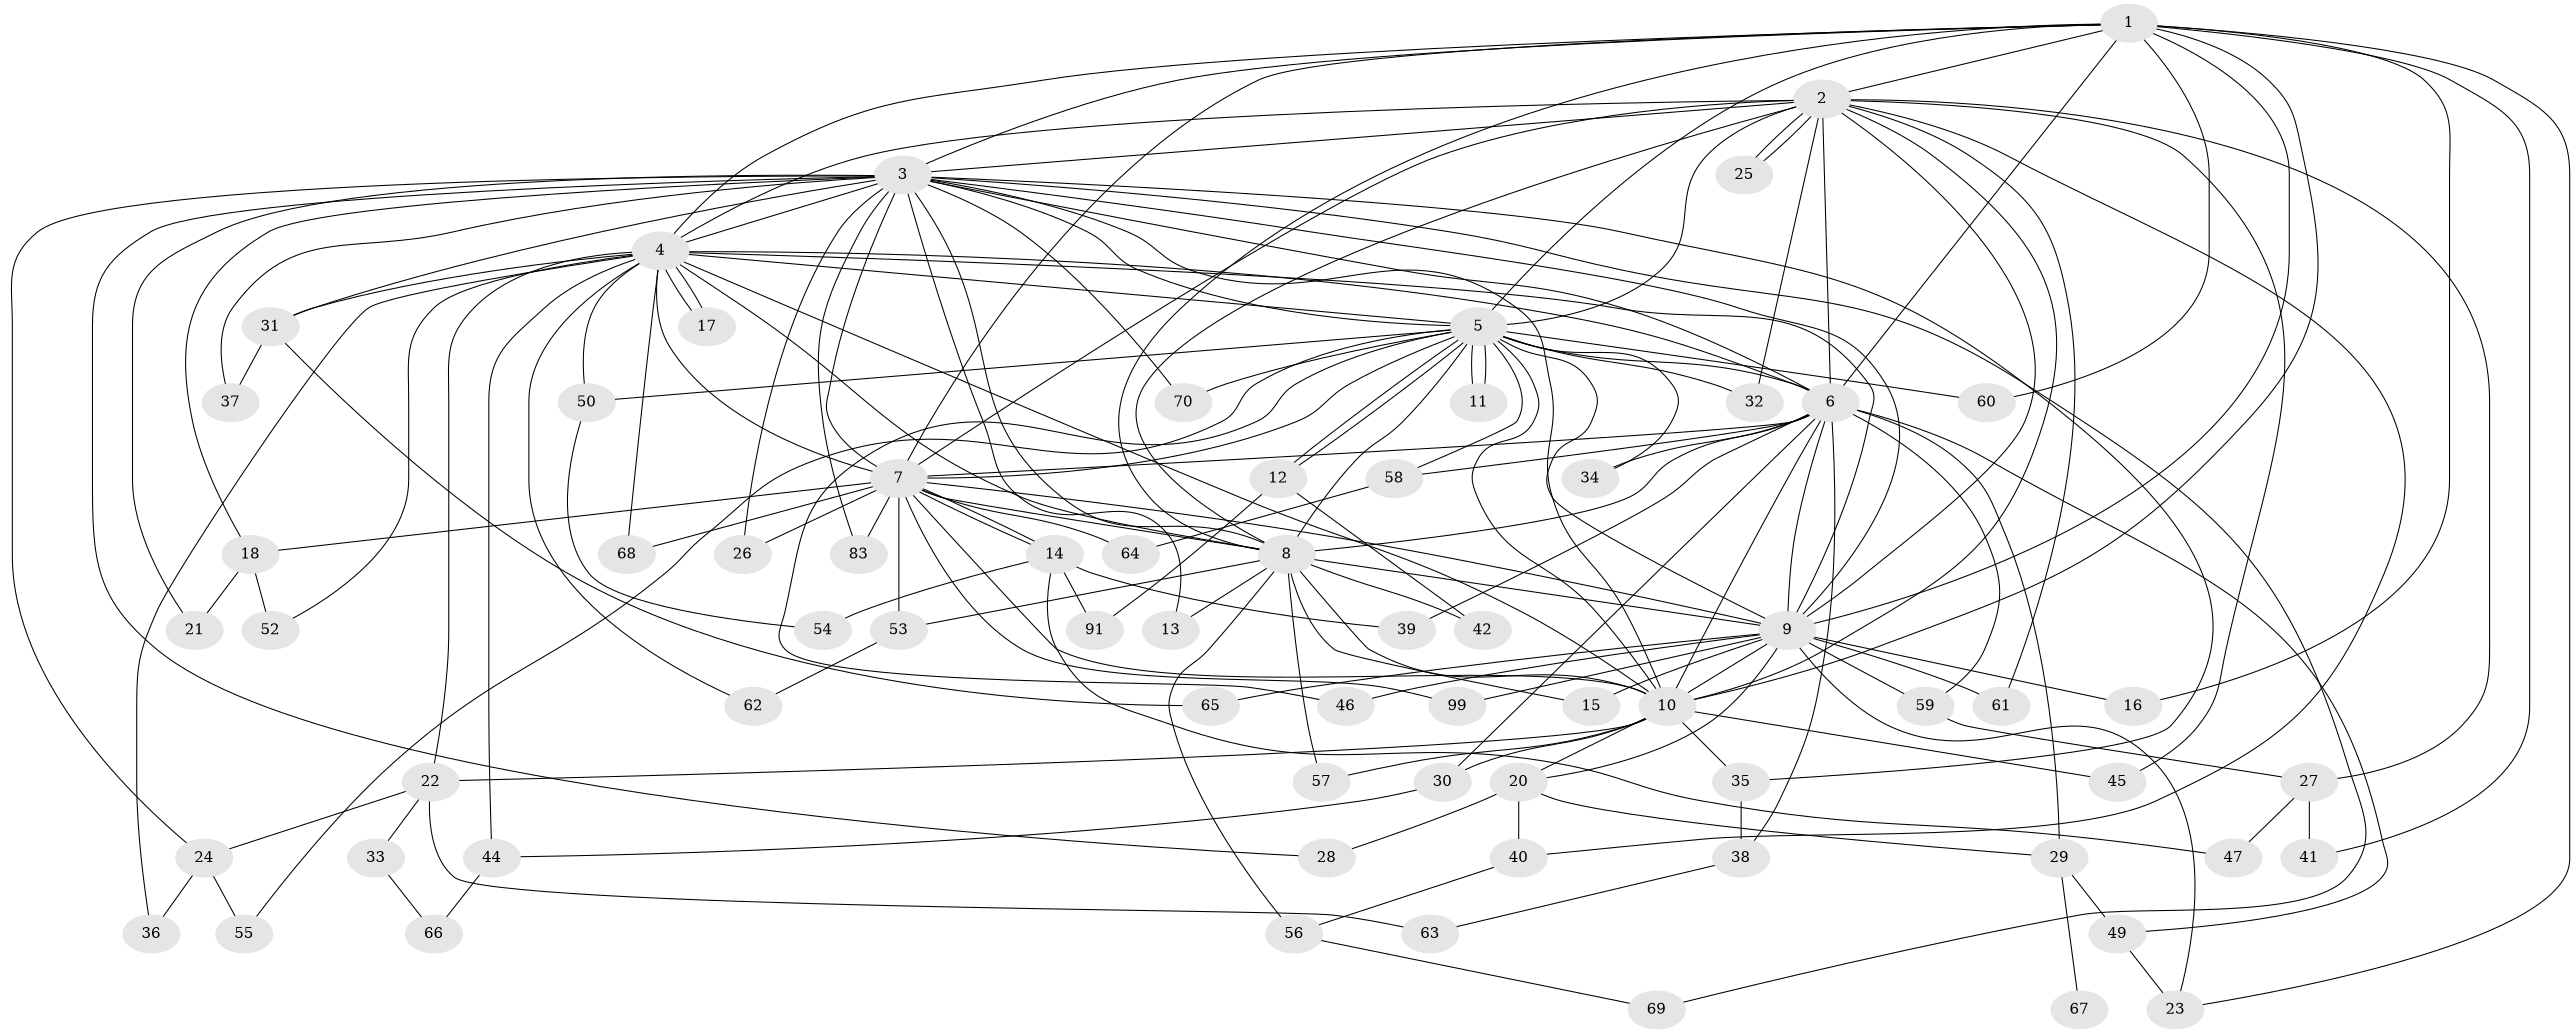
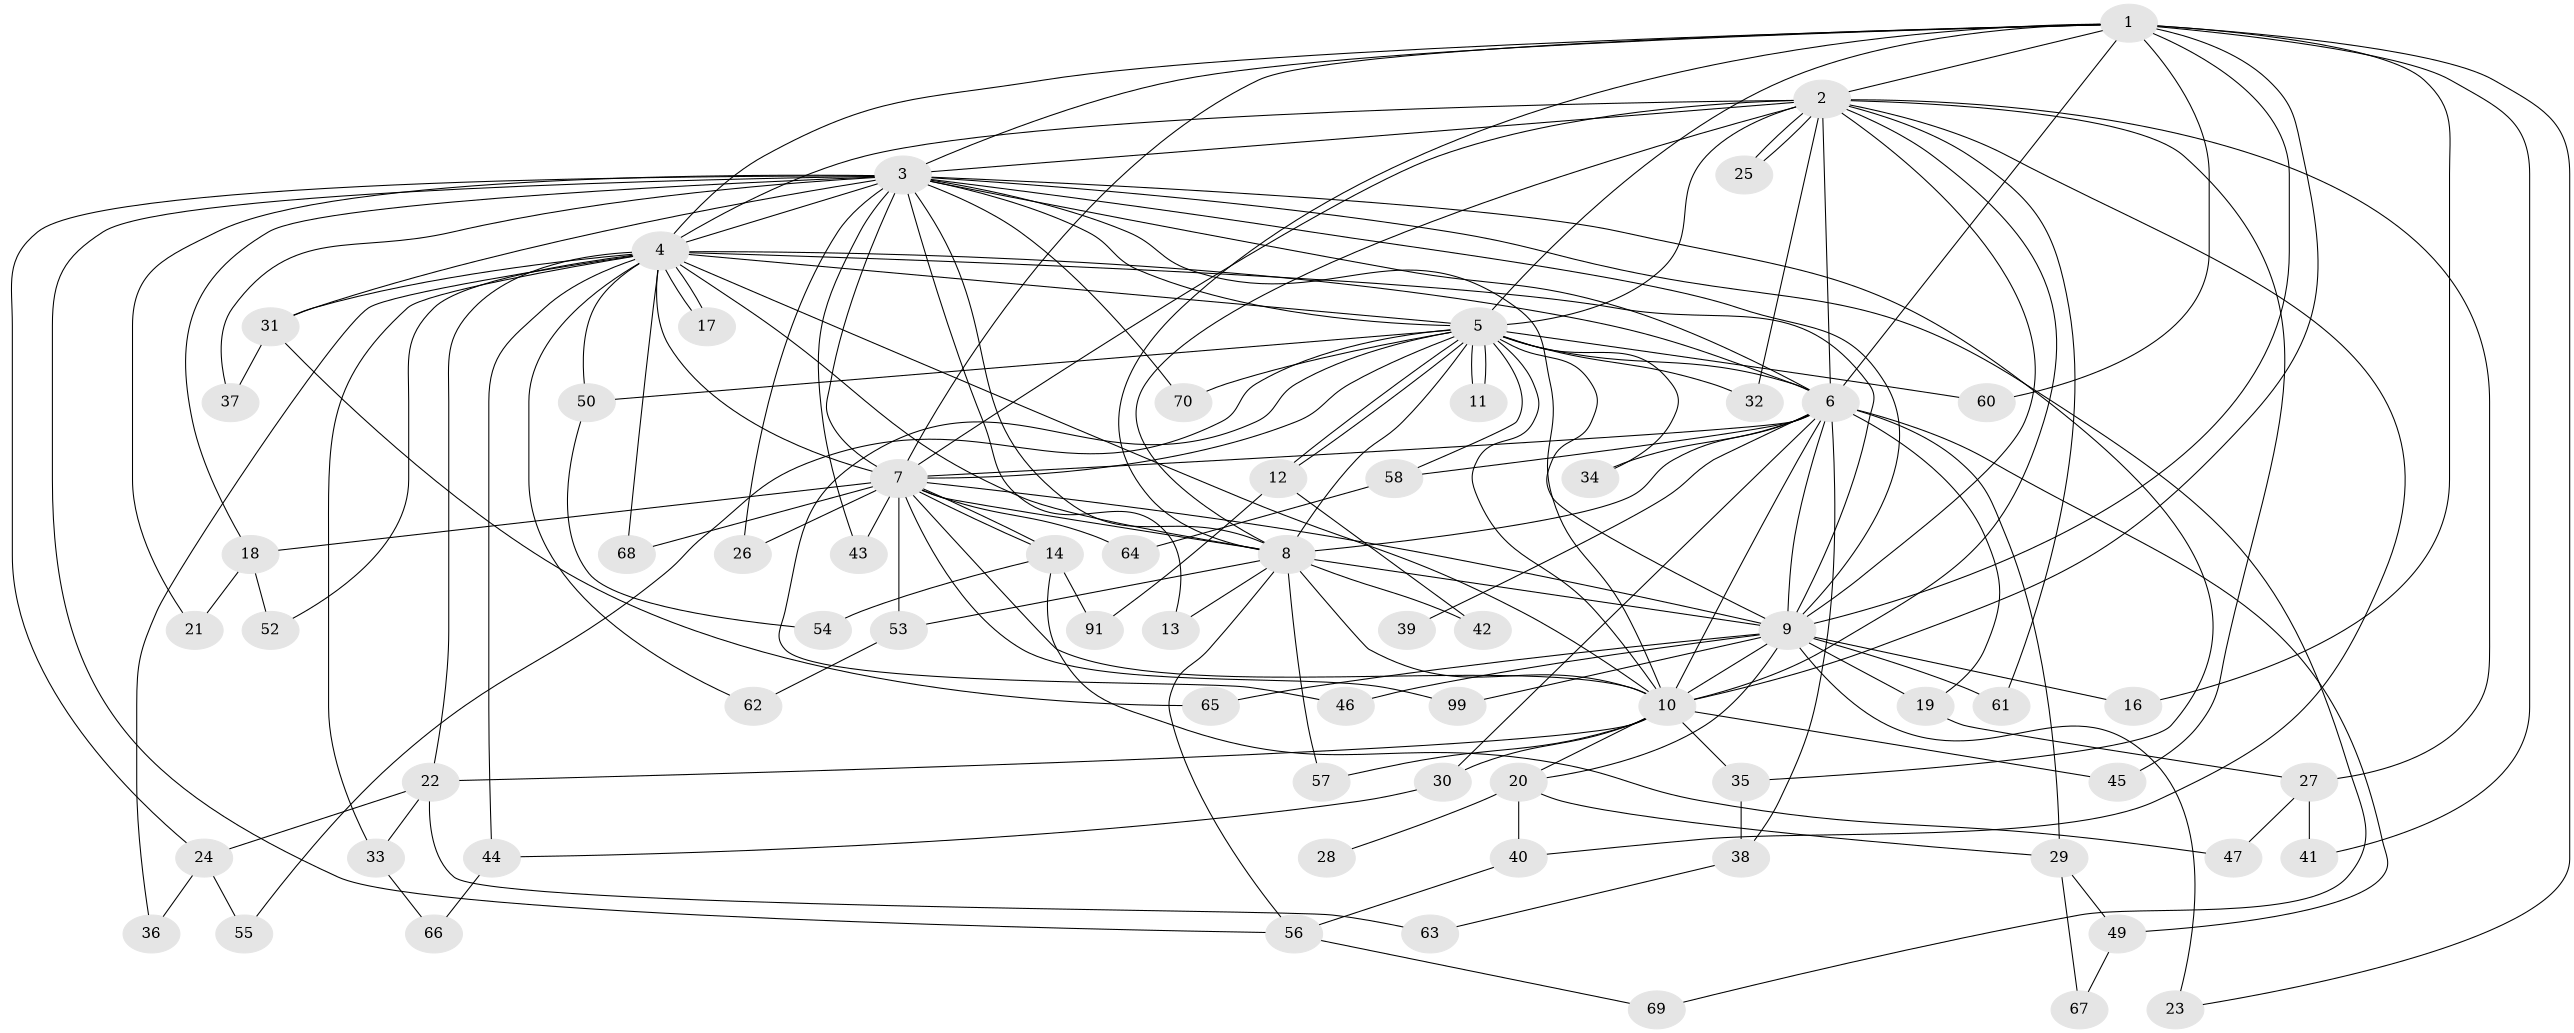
none -> (331, 450)
(859, 554) -> (859, 554)
(111, 598) -> (93, 681)
(1226, 605) -> none
(1591, 706) -> none
(1926, 706) -> (1926, 706)
(2147, 972) -> (2099, 972)
